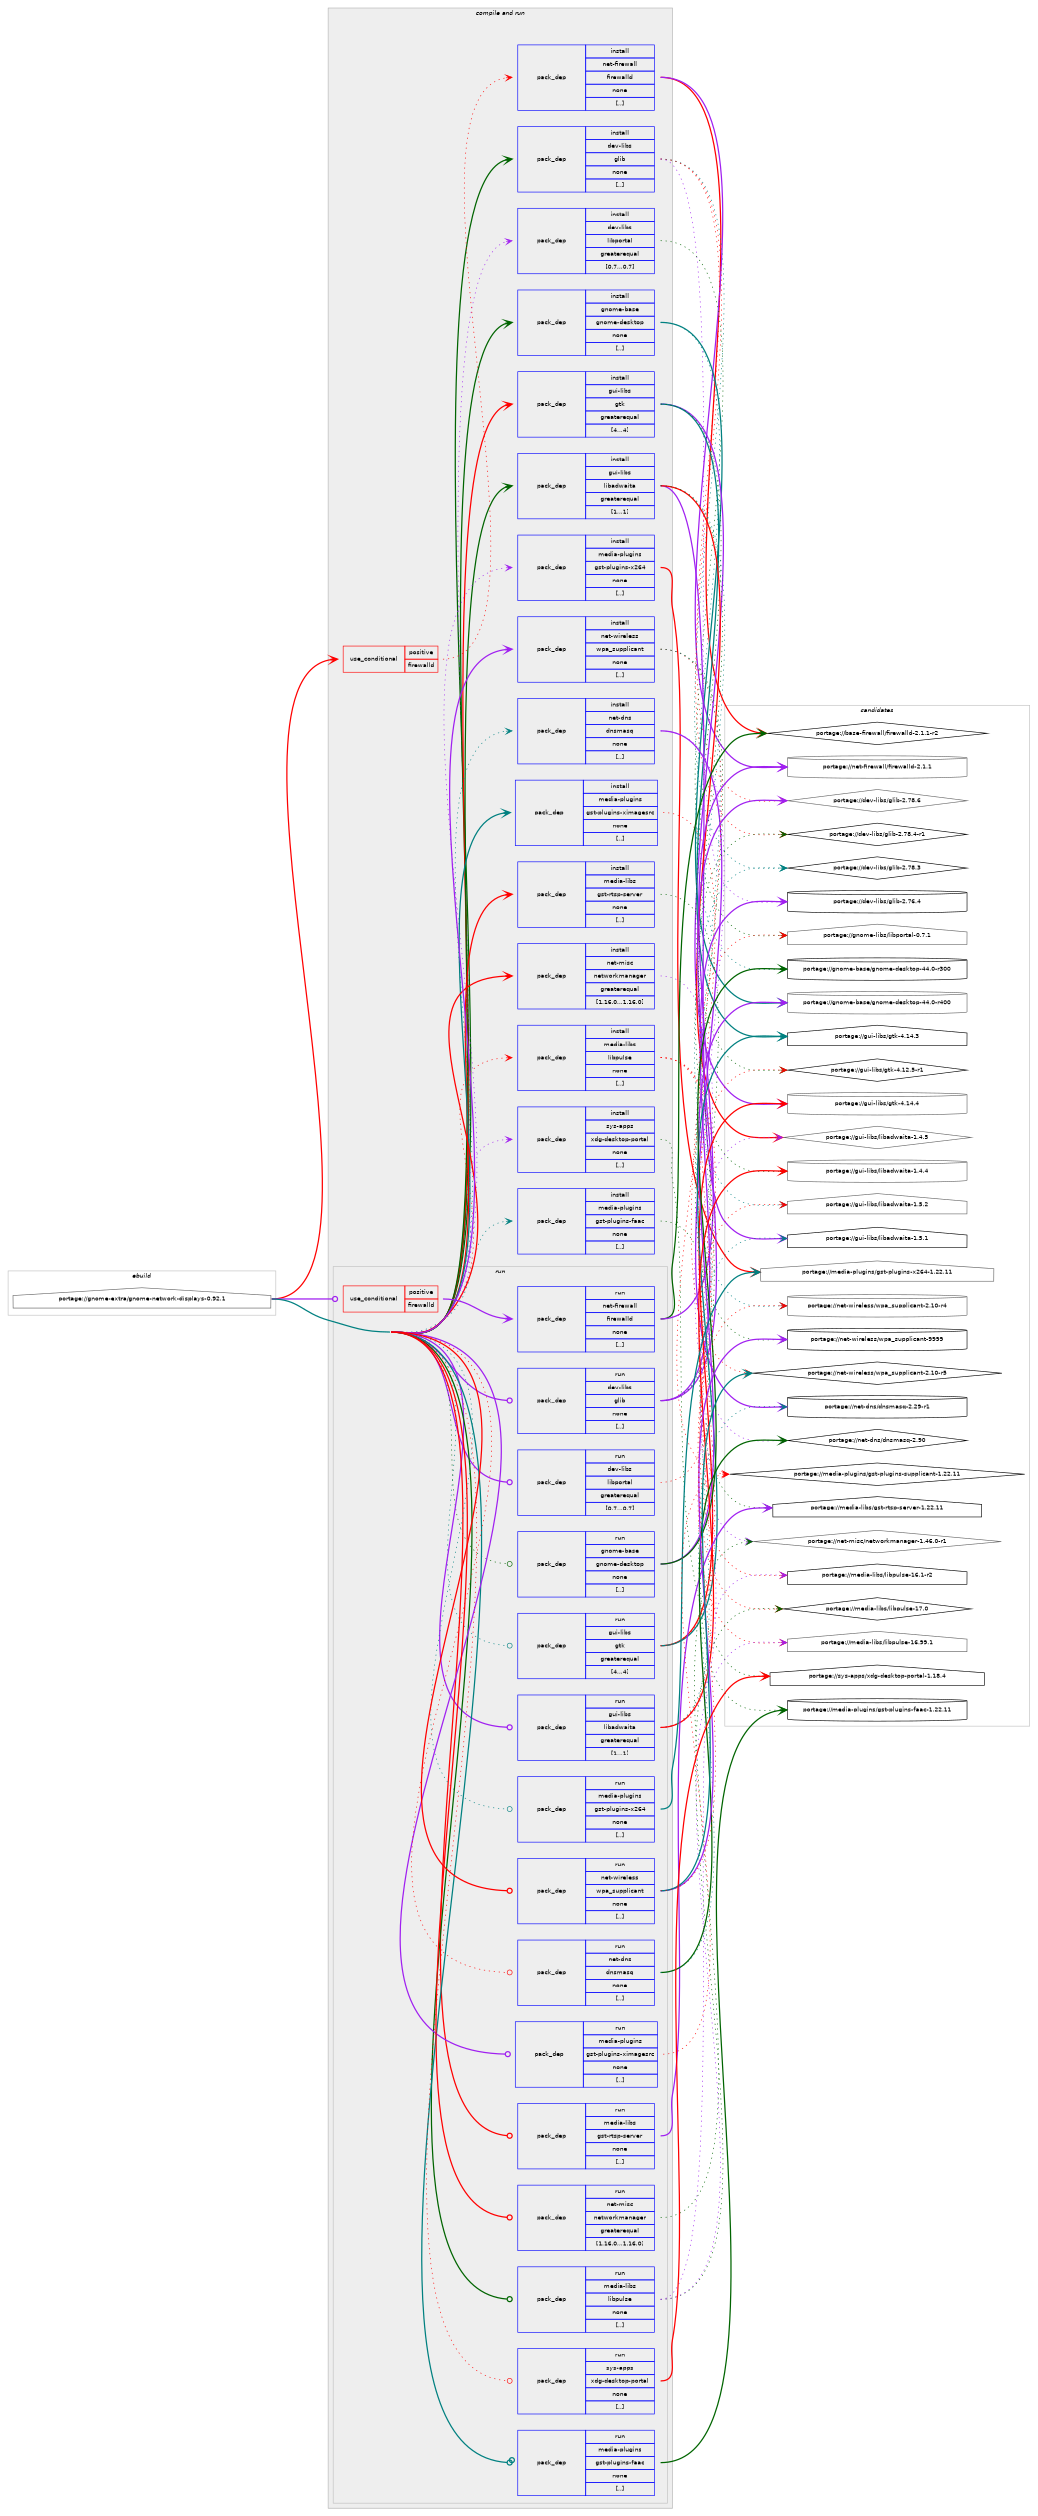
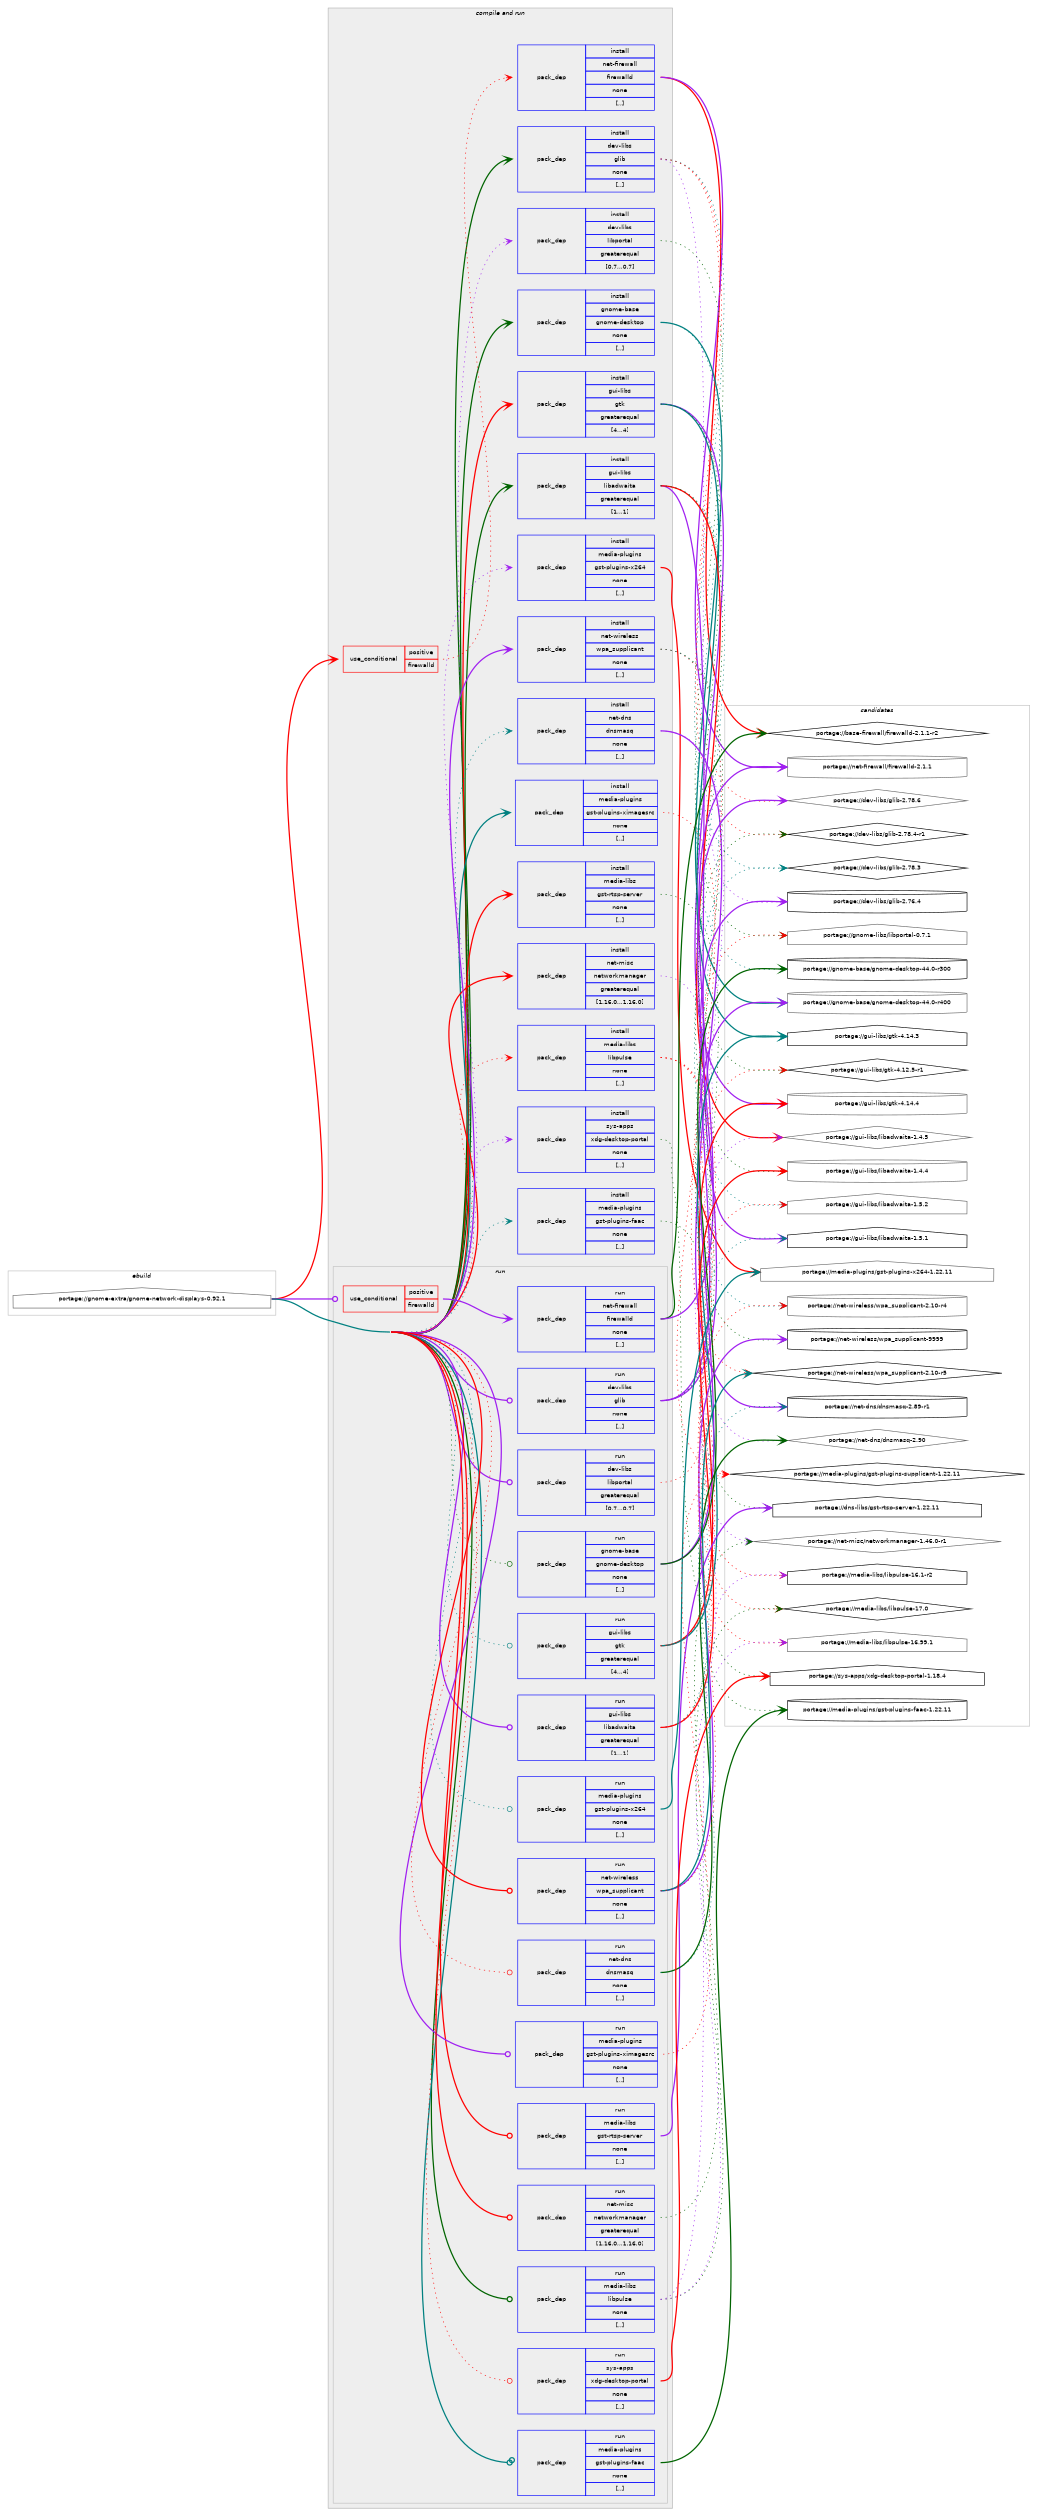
(877, 1407) -> (877, 1407)
(877, 1441) -> (877, 1441)
(877, 1508) -> (877, 1508)
